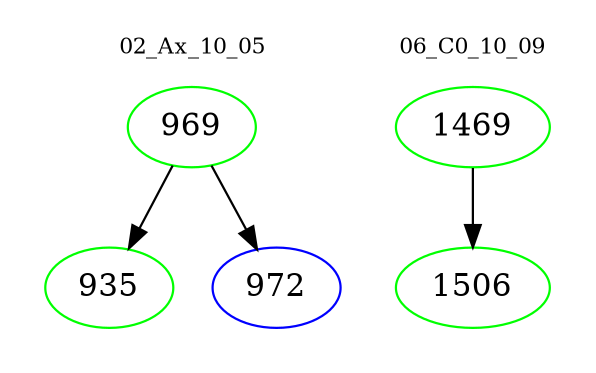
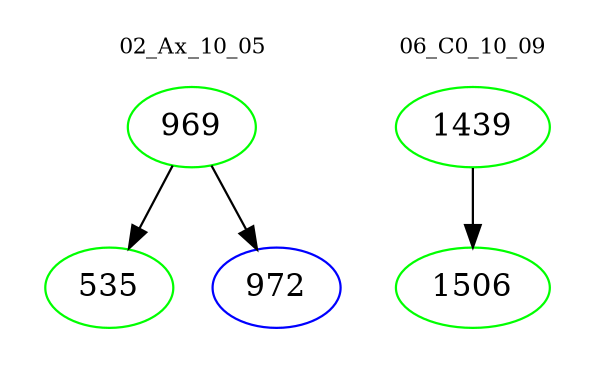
(473, 127) -> (473, 127)
(109, 288) -> (109, 288)
